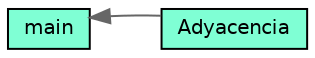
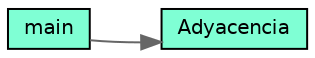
(136, 15) -> (115, 42)
